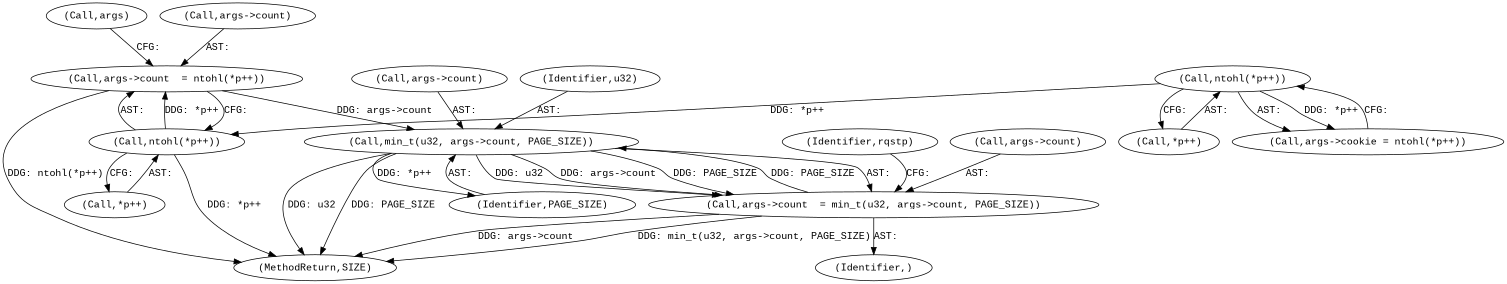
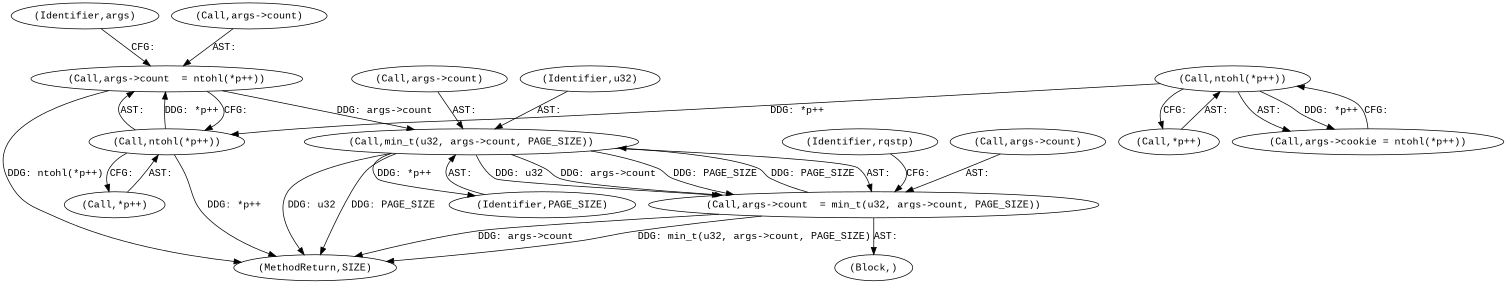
(97, 16) -> (85, 16)
(874, 268) -> (874, 268)
